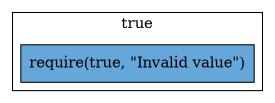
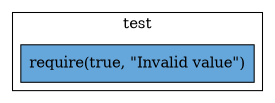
(138, 24) -> (138, 24)
